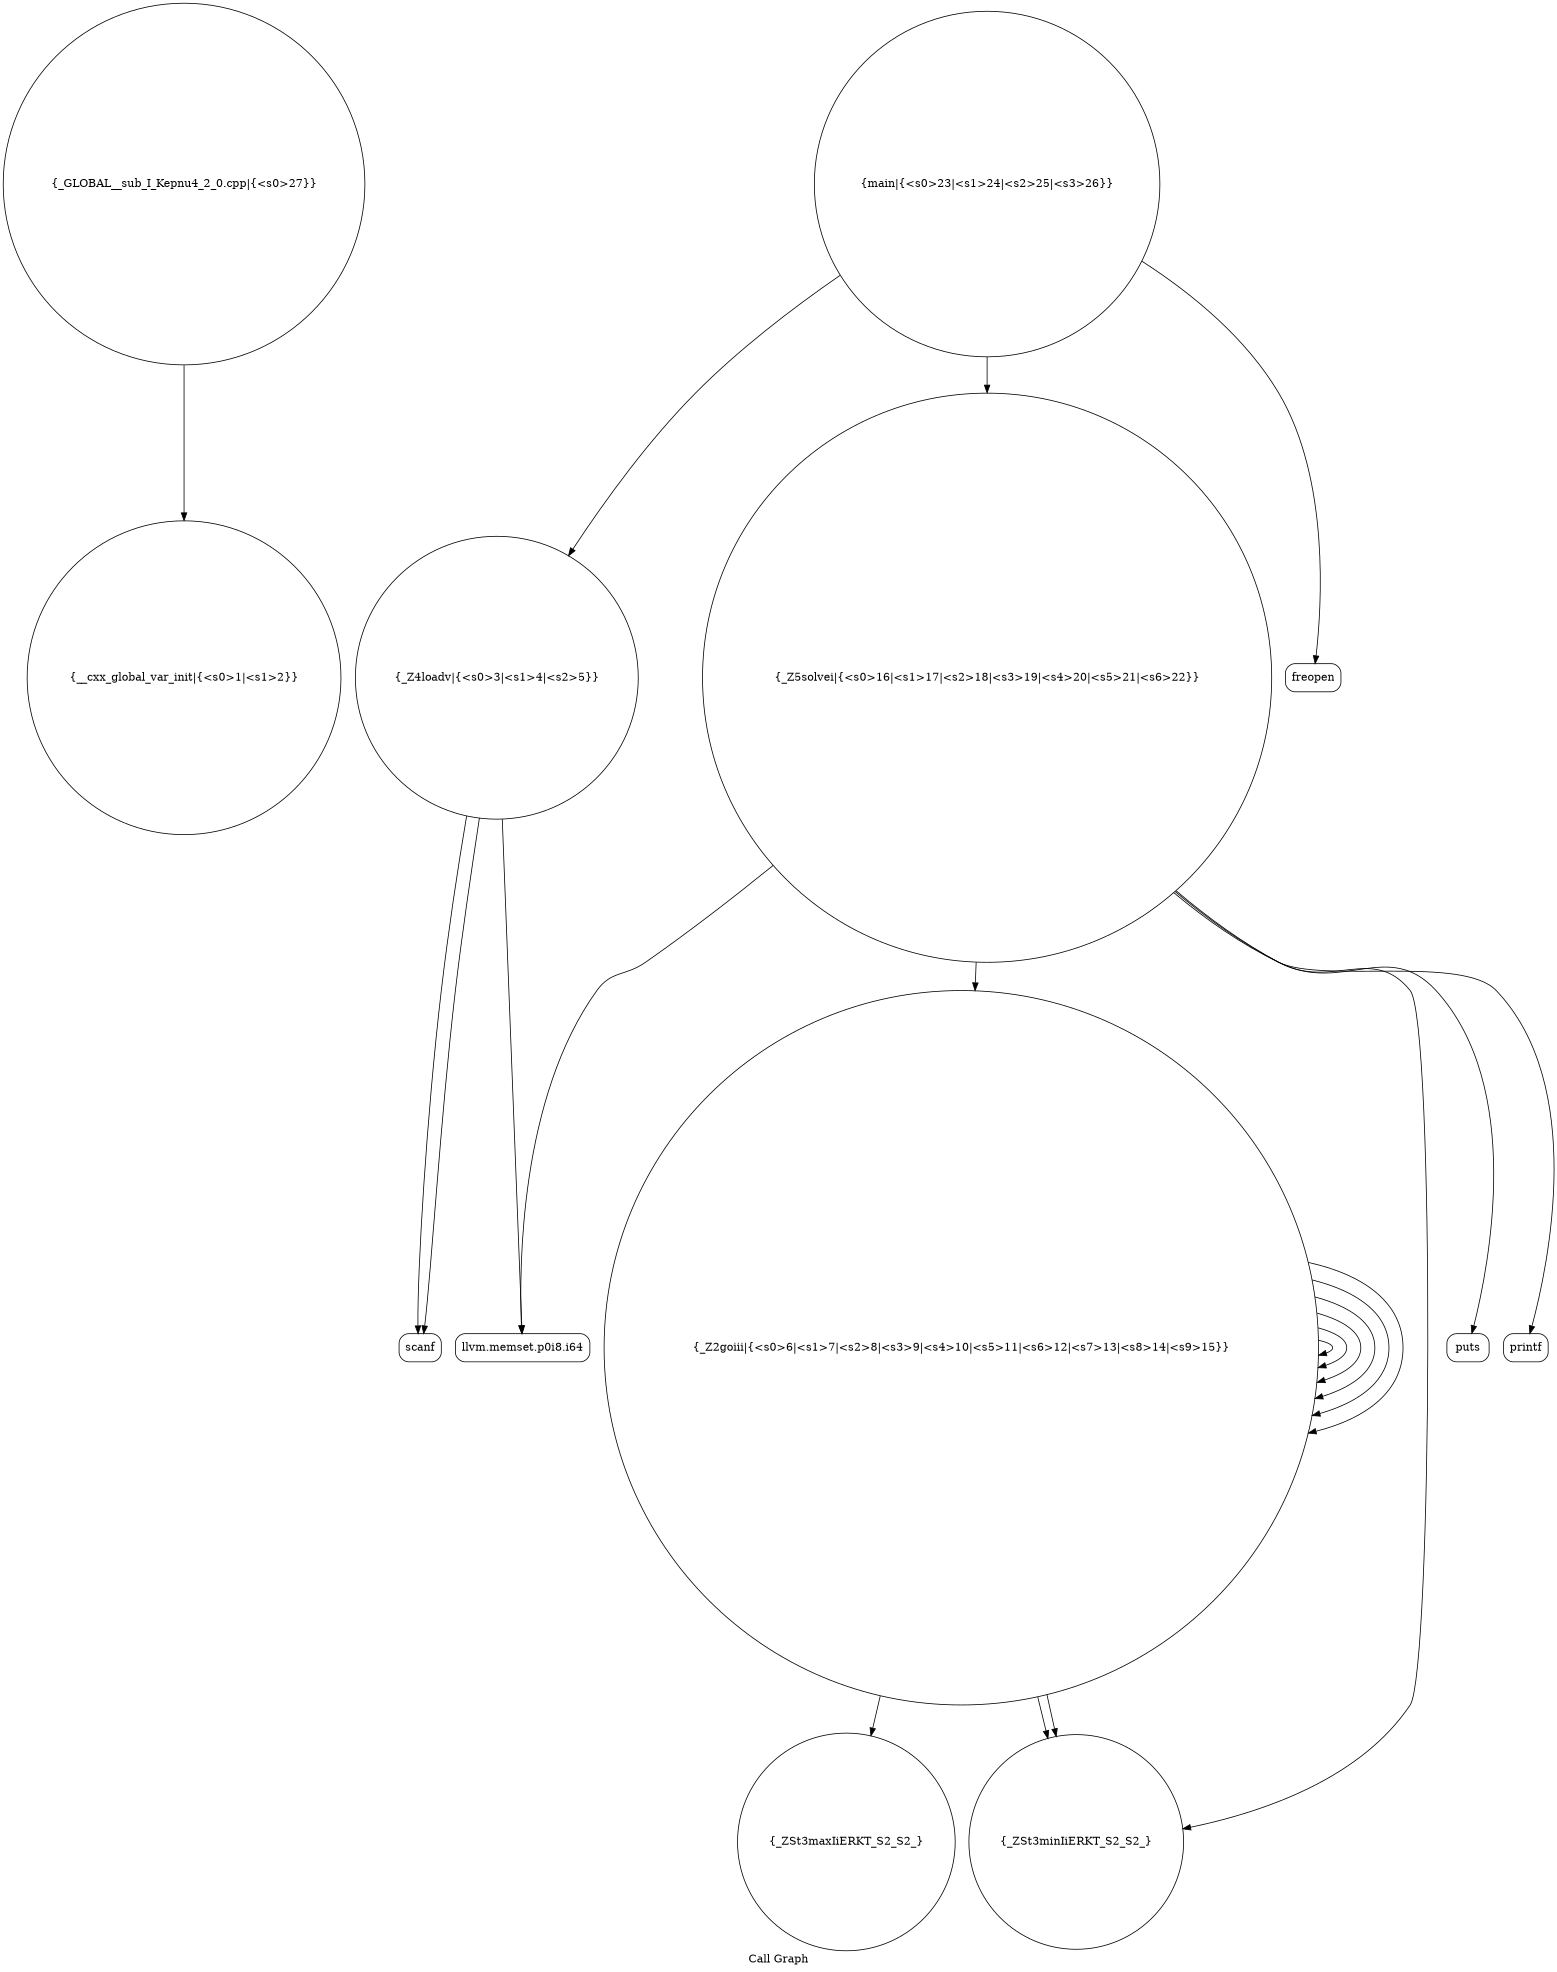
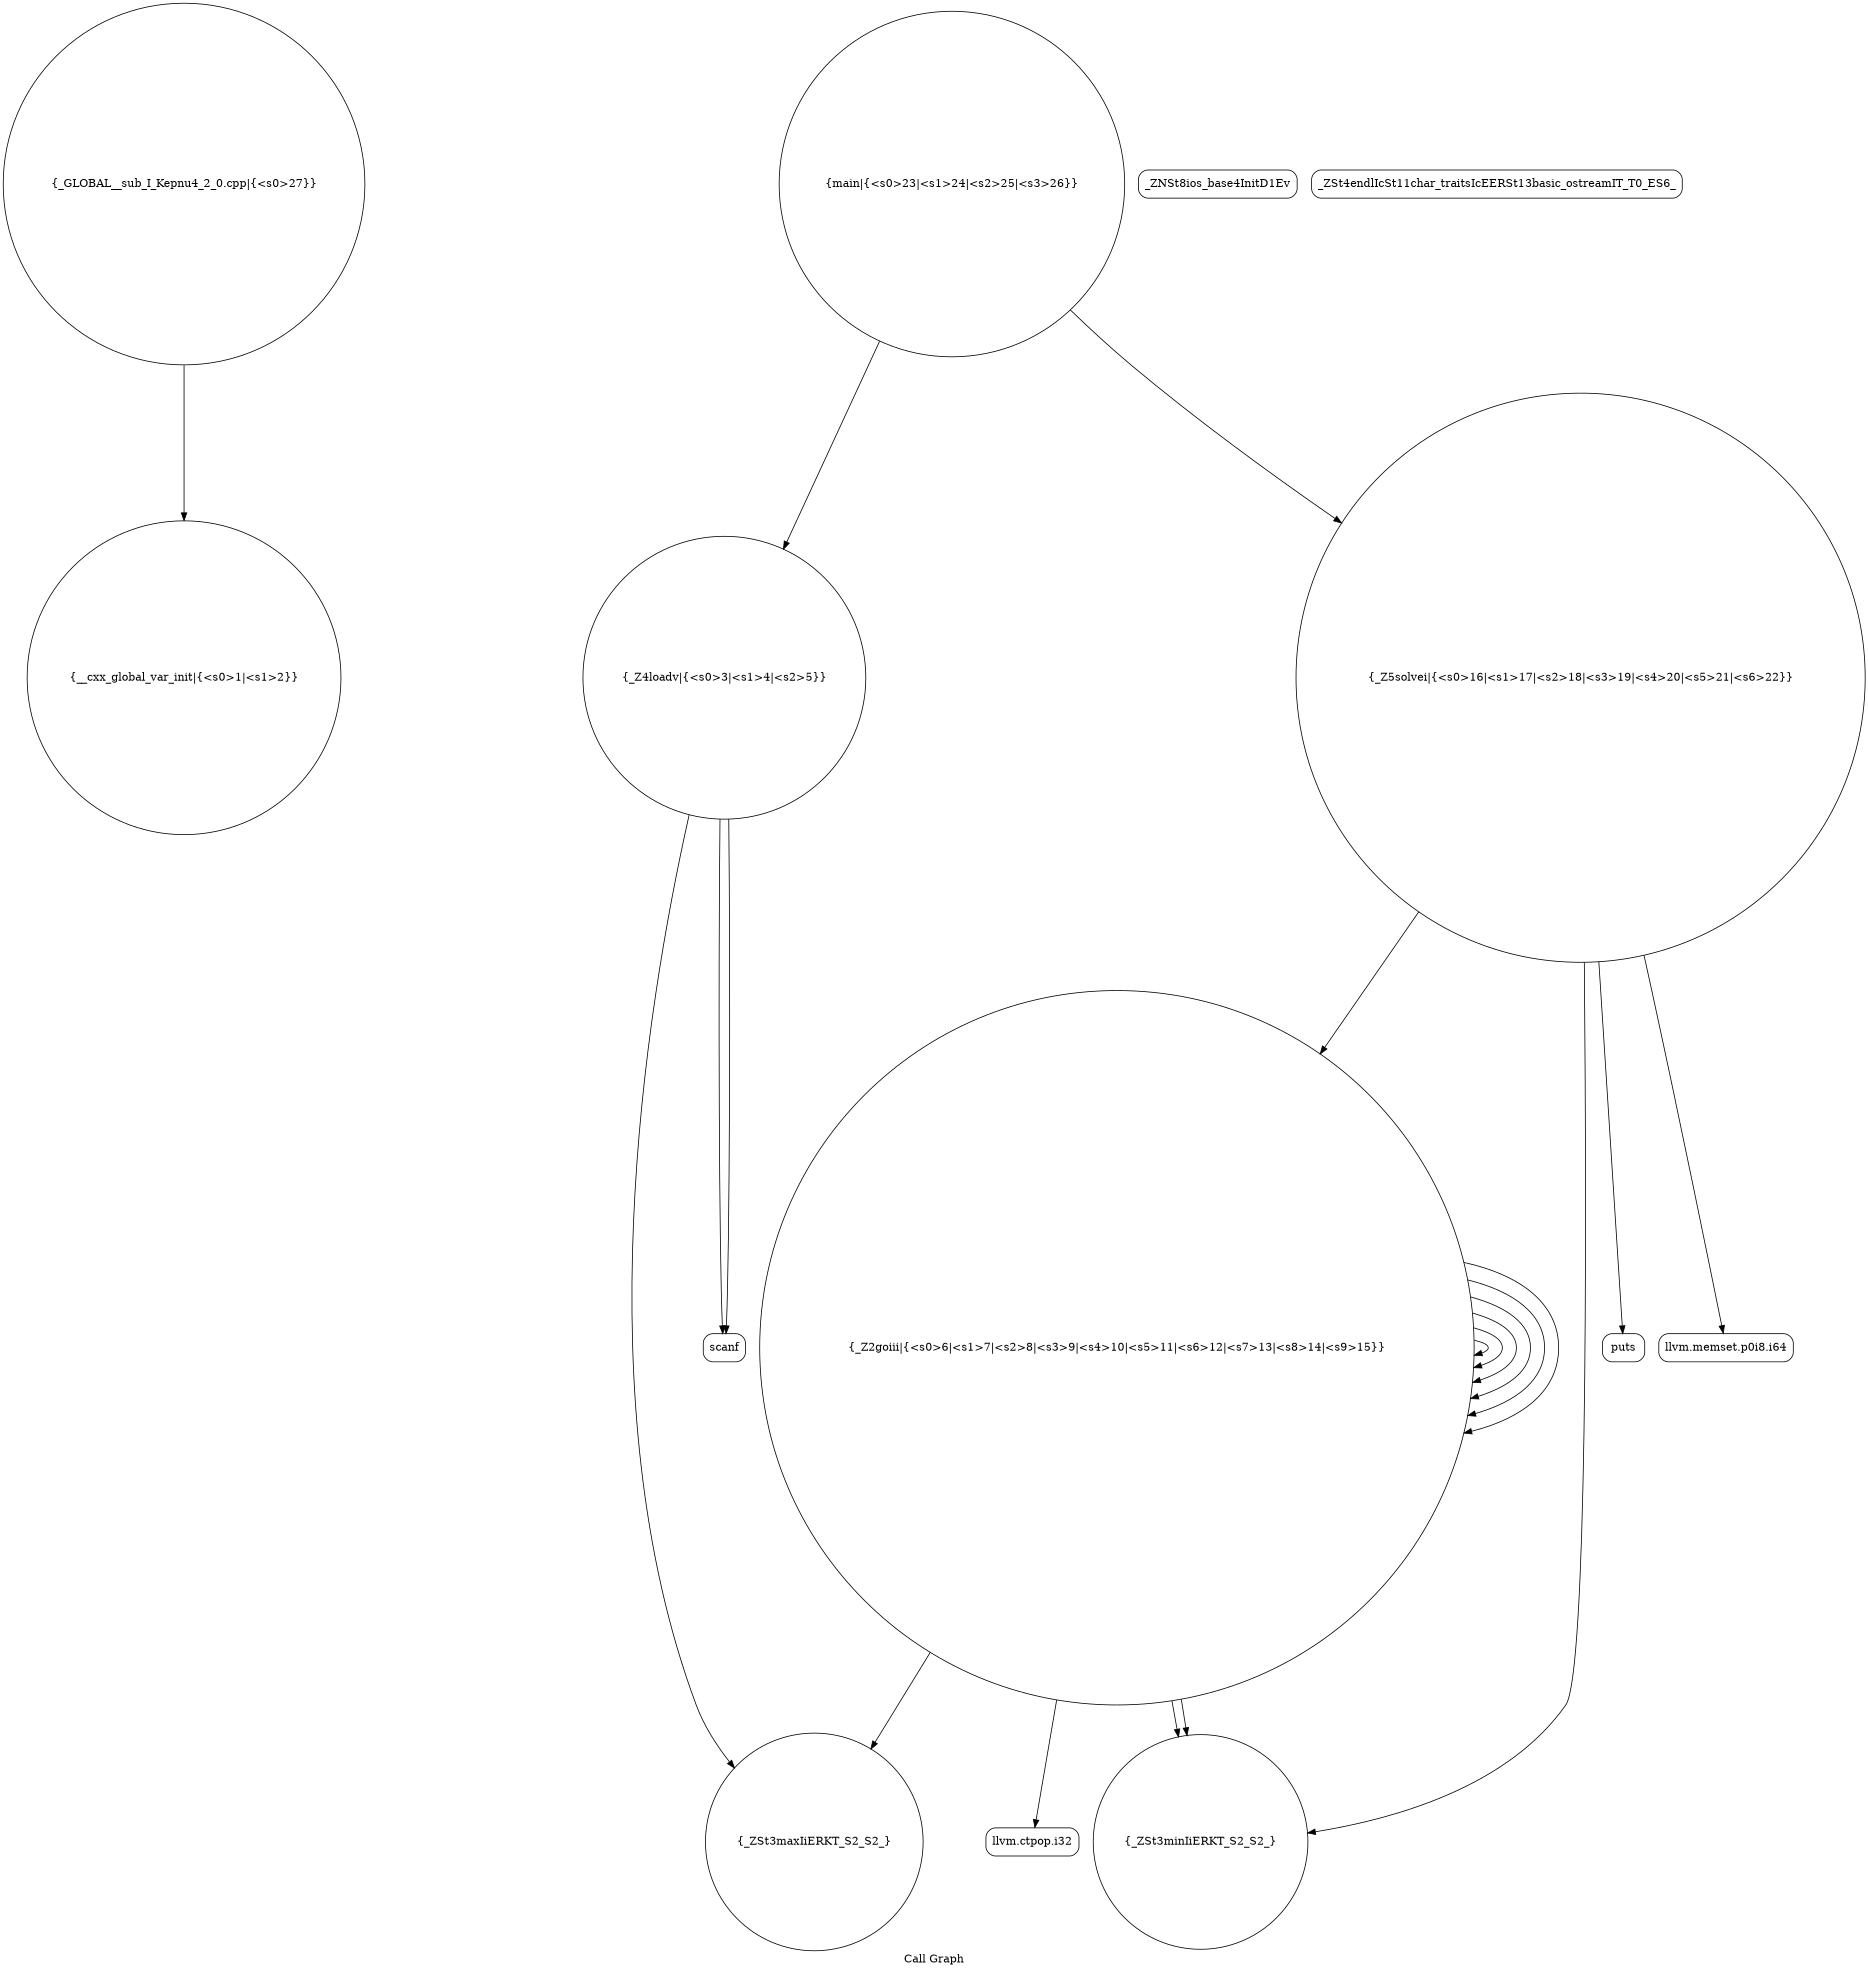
none -> (1218, 184)
none -> (1497, 184)
(1313, 678) -> none
(512, 1072) -> (633, 1294)
(1526, 1348) -> none
none -> (1032, 1842)
